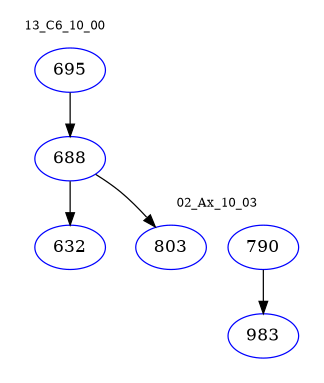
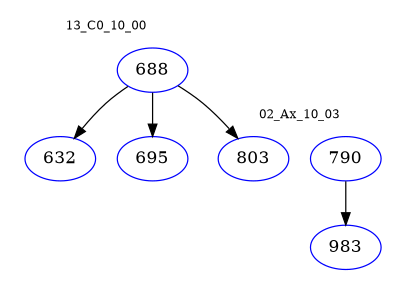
(65, 26) -> (106, 26)
(70, 108) -> (153, 108)
